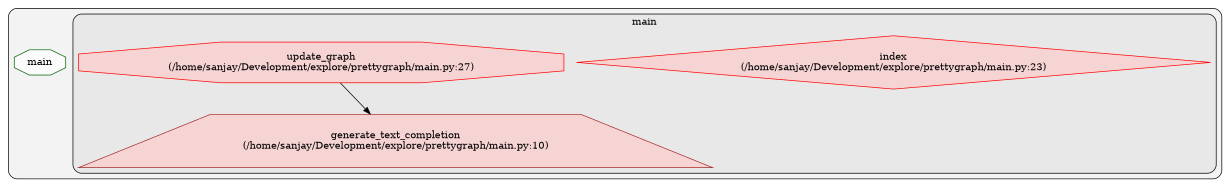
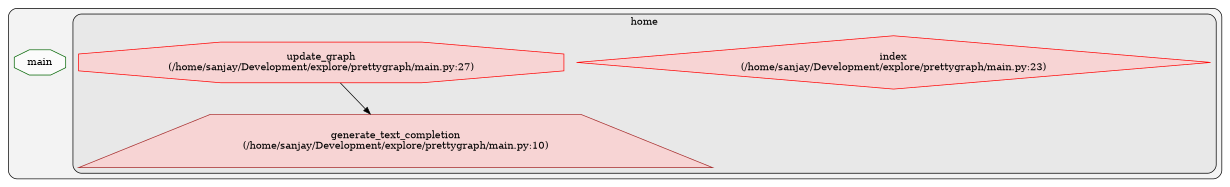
(645, 22) -> (645, 22)
